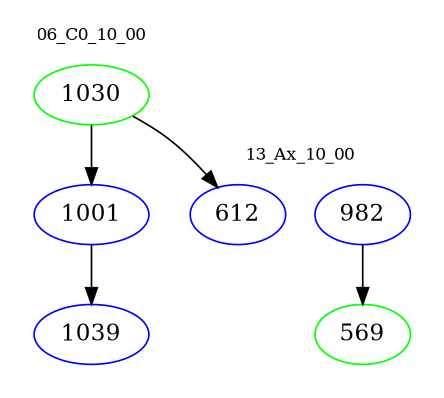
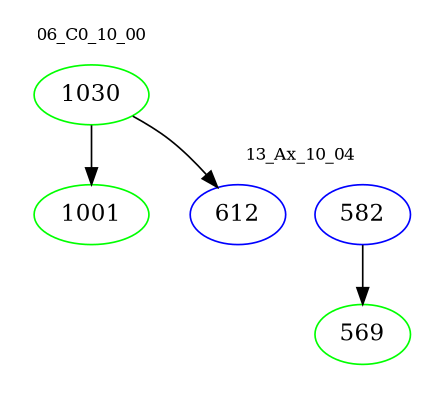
(300, 156) -> (300, 156)
(92, 215) -> (92, 215)
(363, 215) -> (363, 215)
(92, 334) -> none
